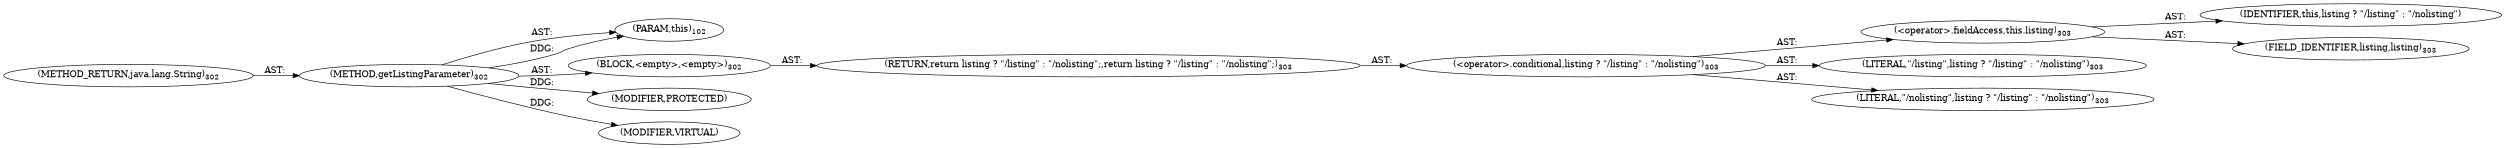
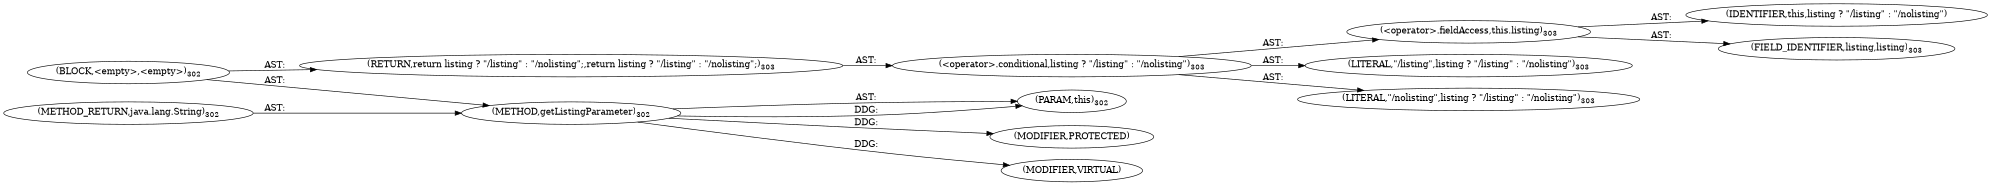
(699, 29) -> (1102, 100)
(552, 75) -> (345, 92)
